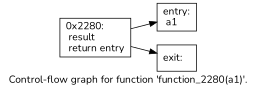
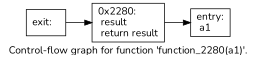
(95, 48) -> (128, 33)
(140, 49) -> (75, 23)
